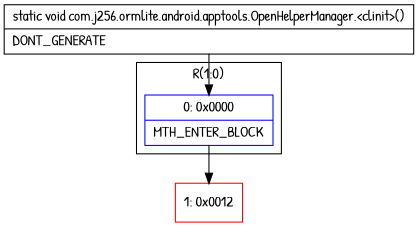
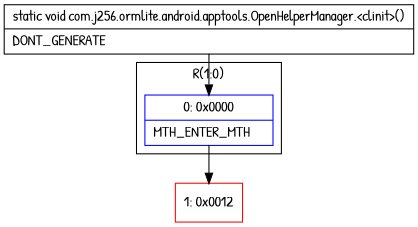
(209, 132) -> (202, 132)
